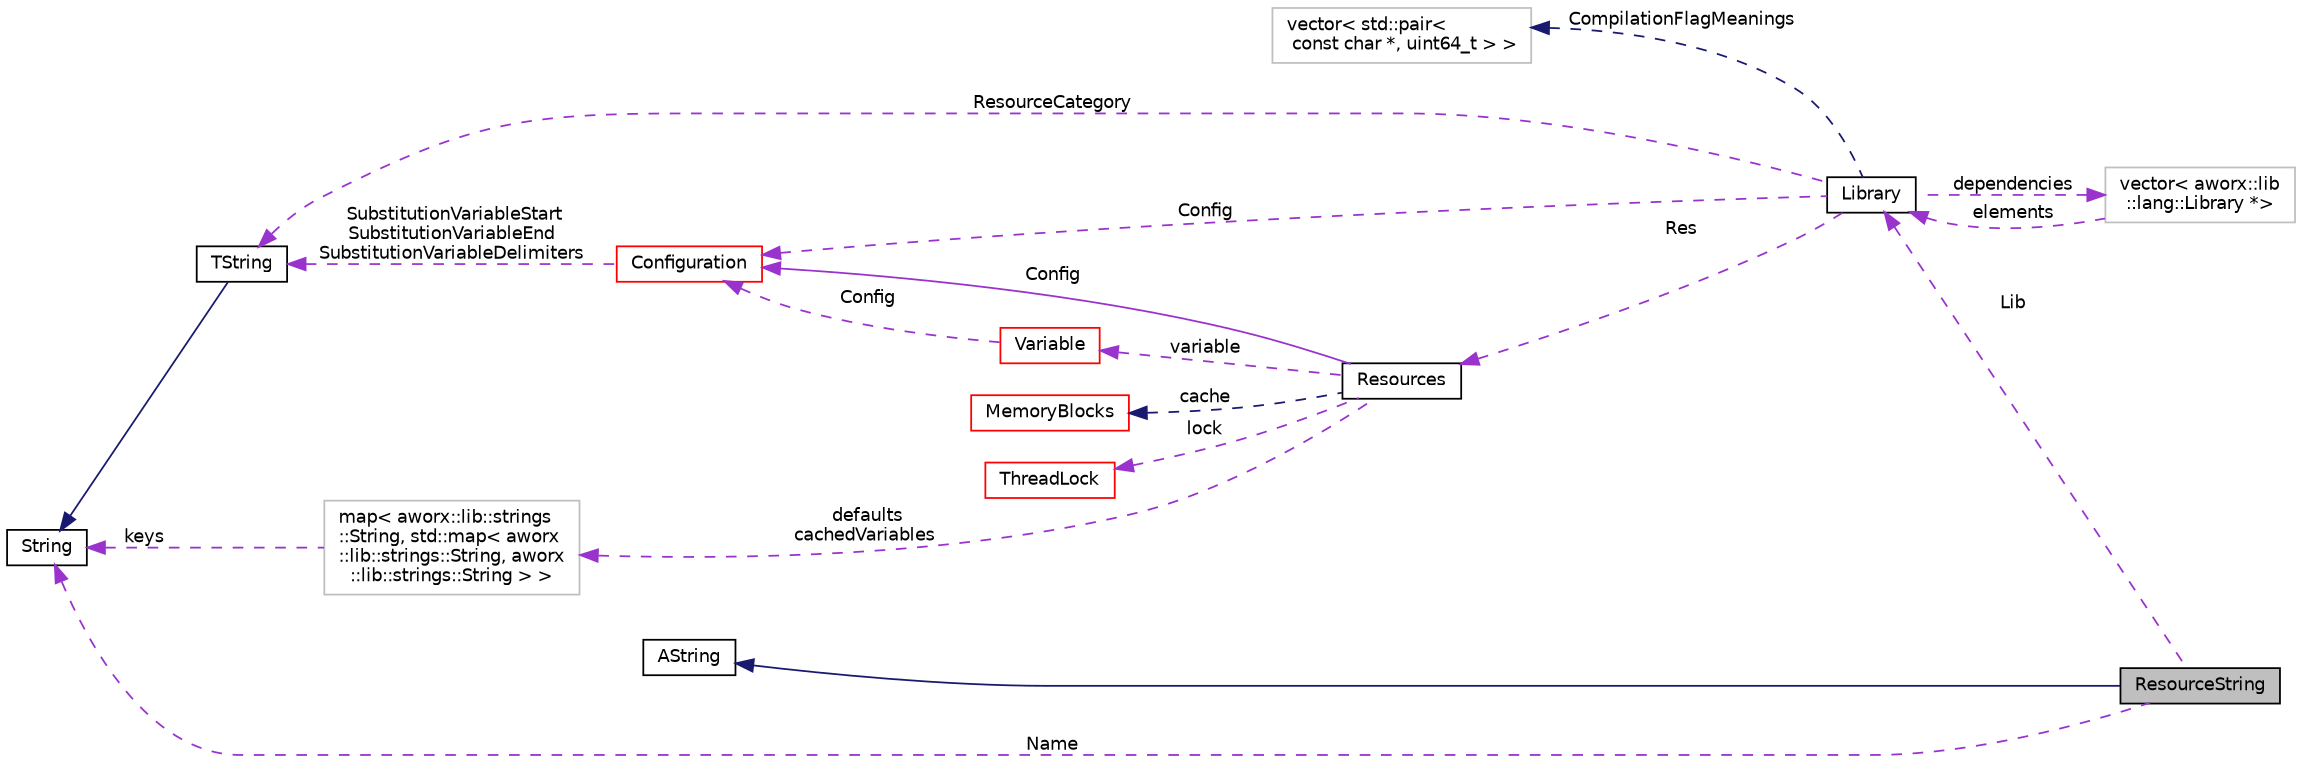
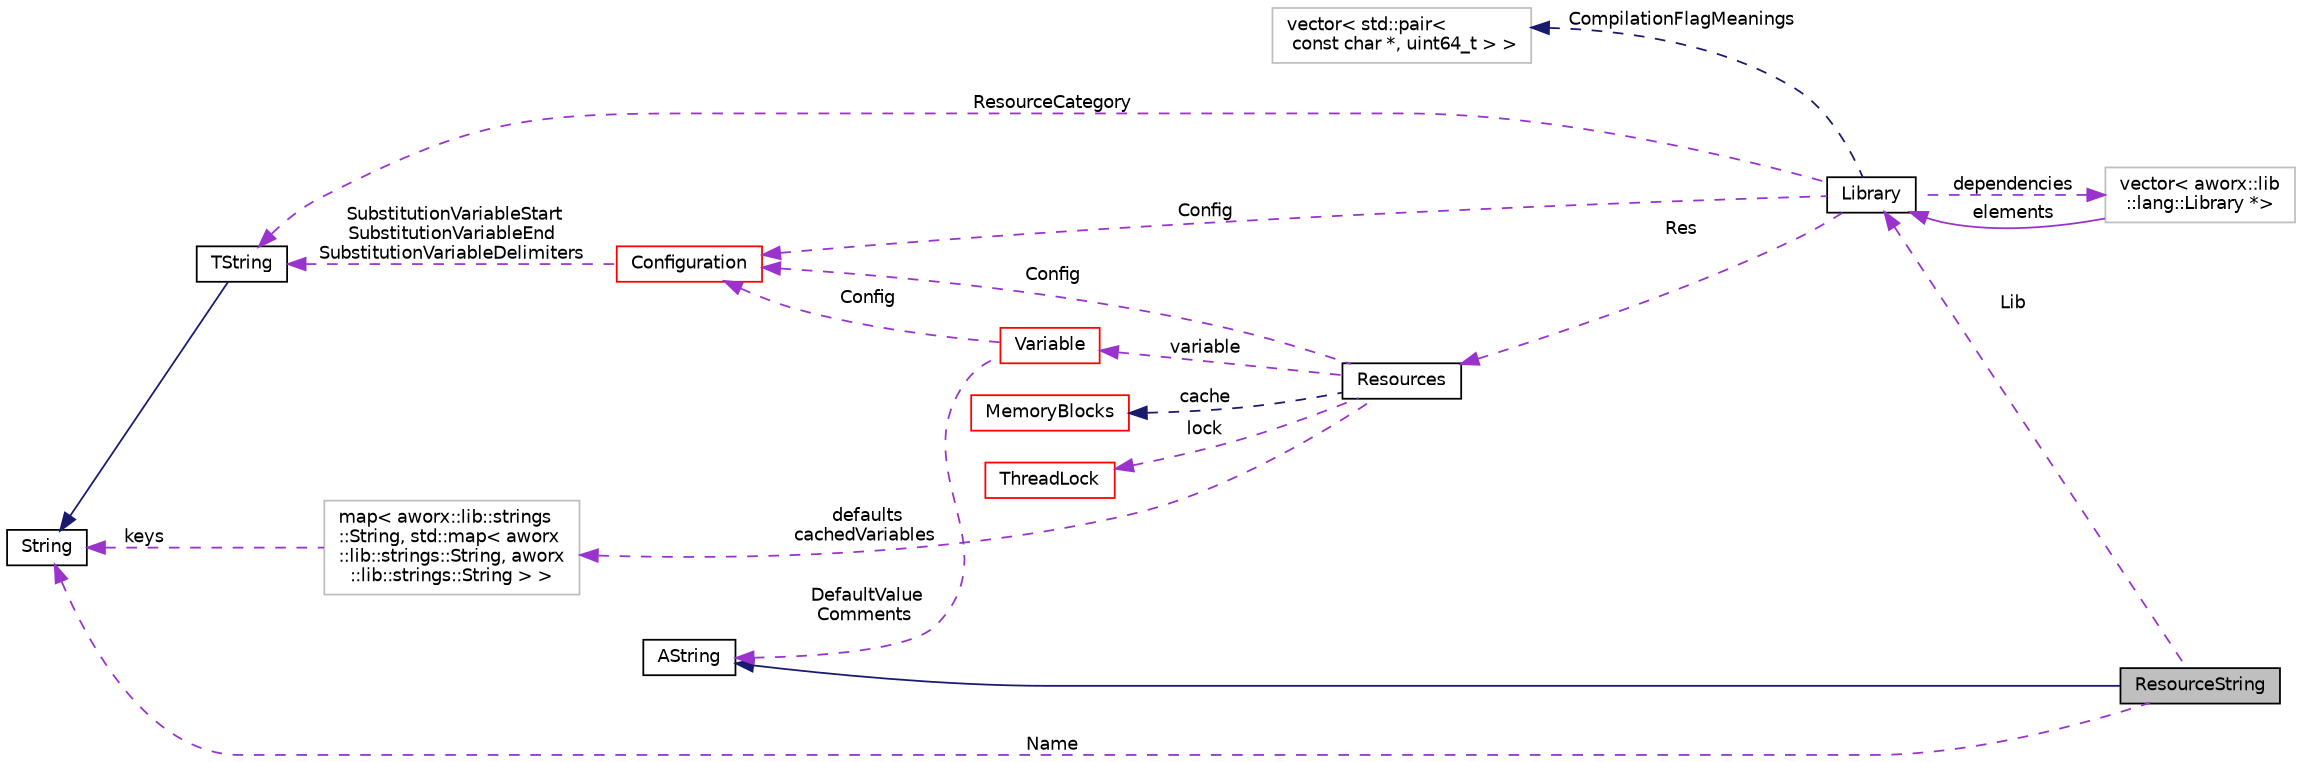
(2016, 228) -> (2016, 228)
(1069, 299) -> (1069, 299)
none -> (962, 576)
